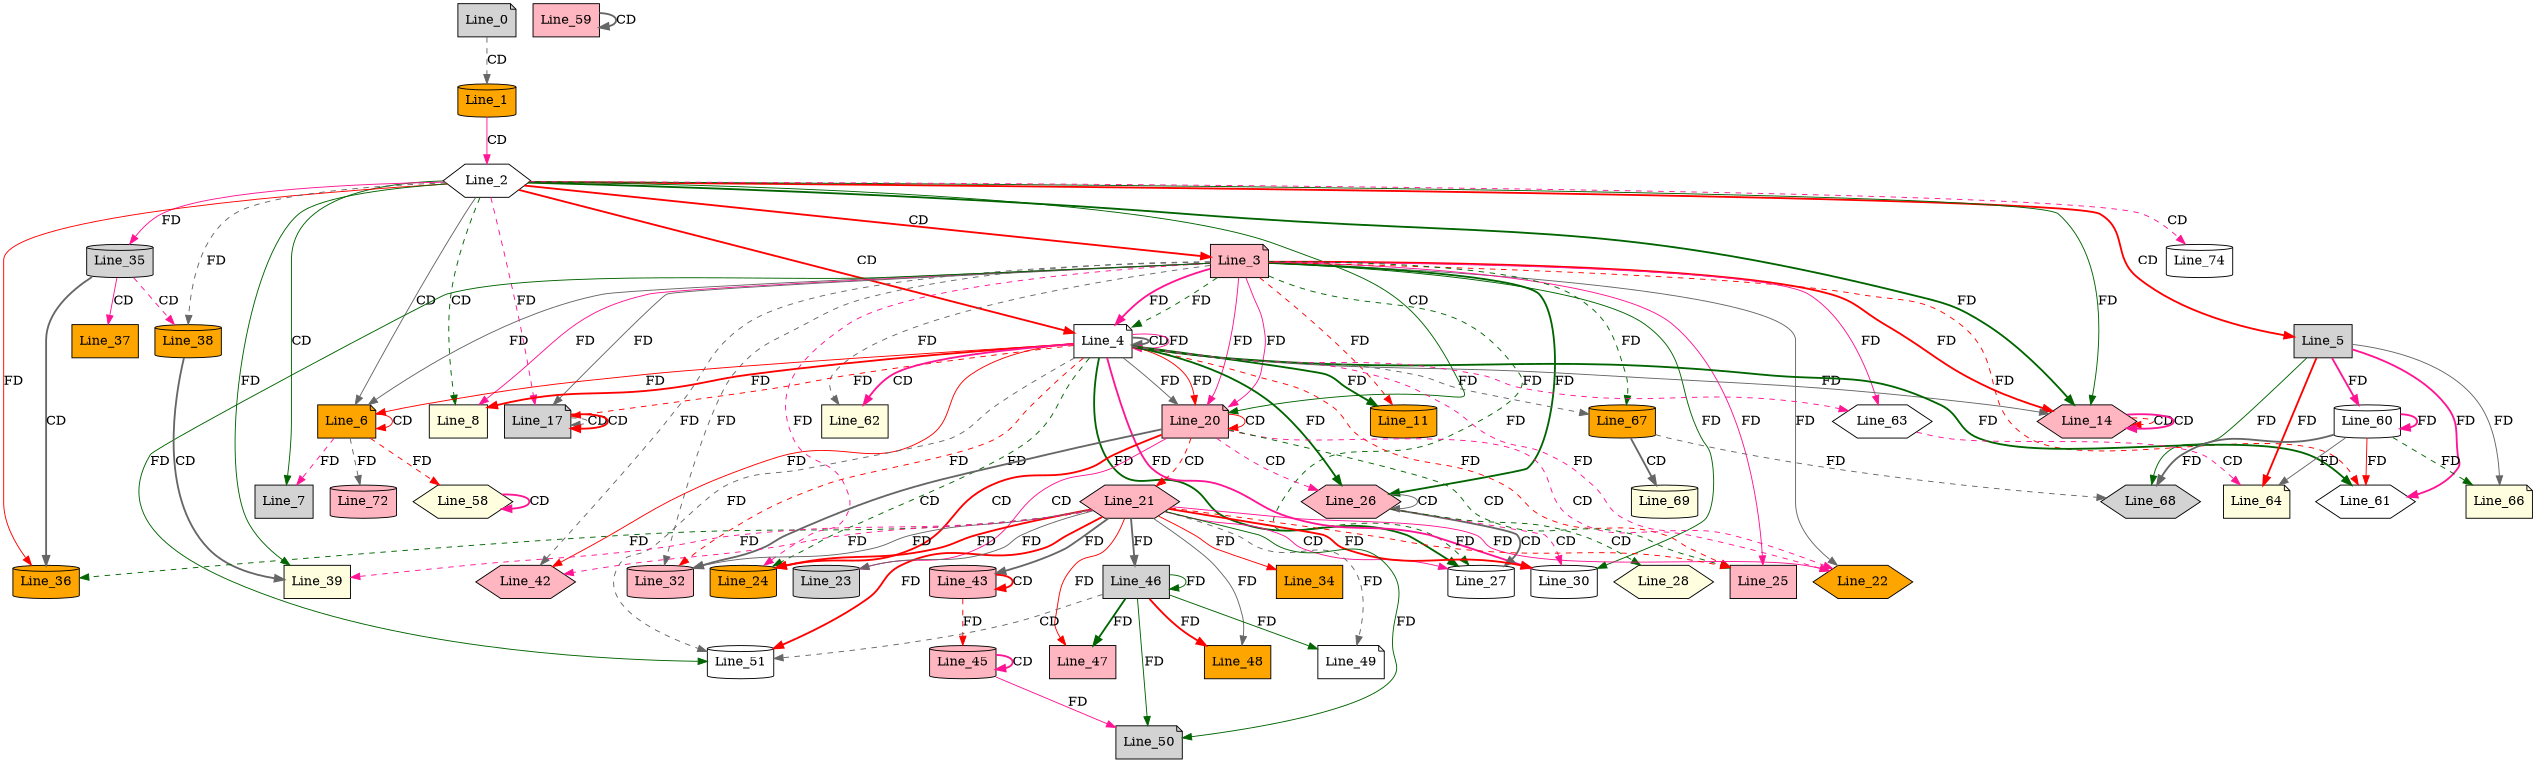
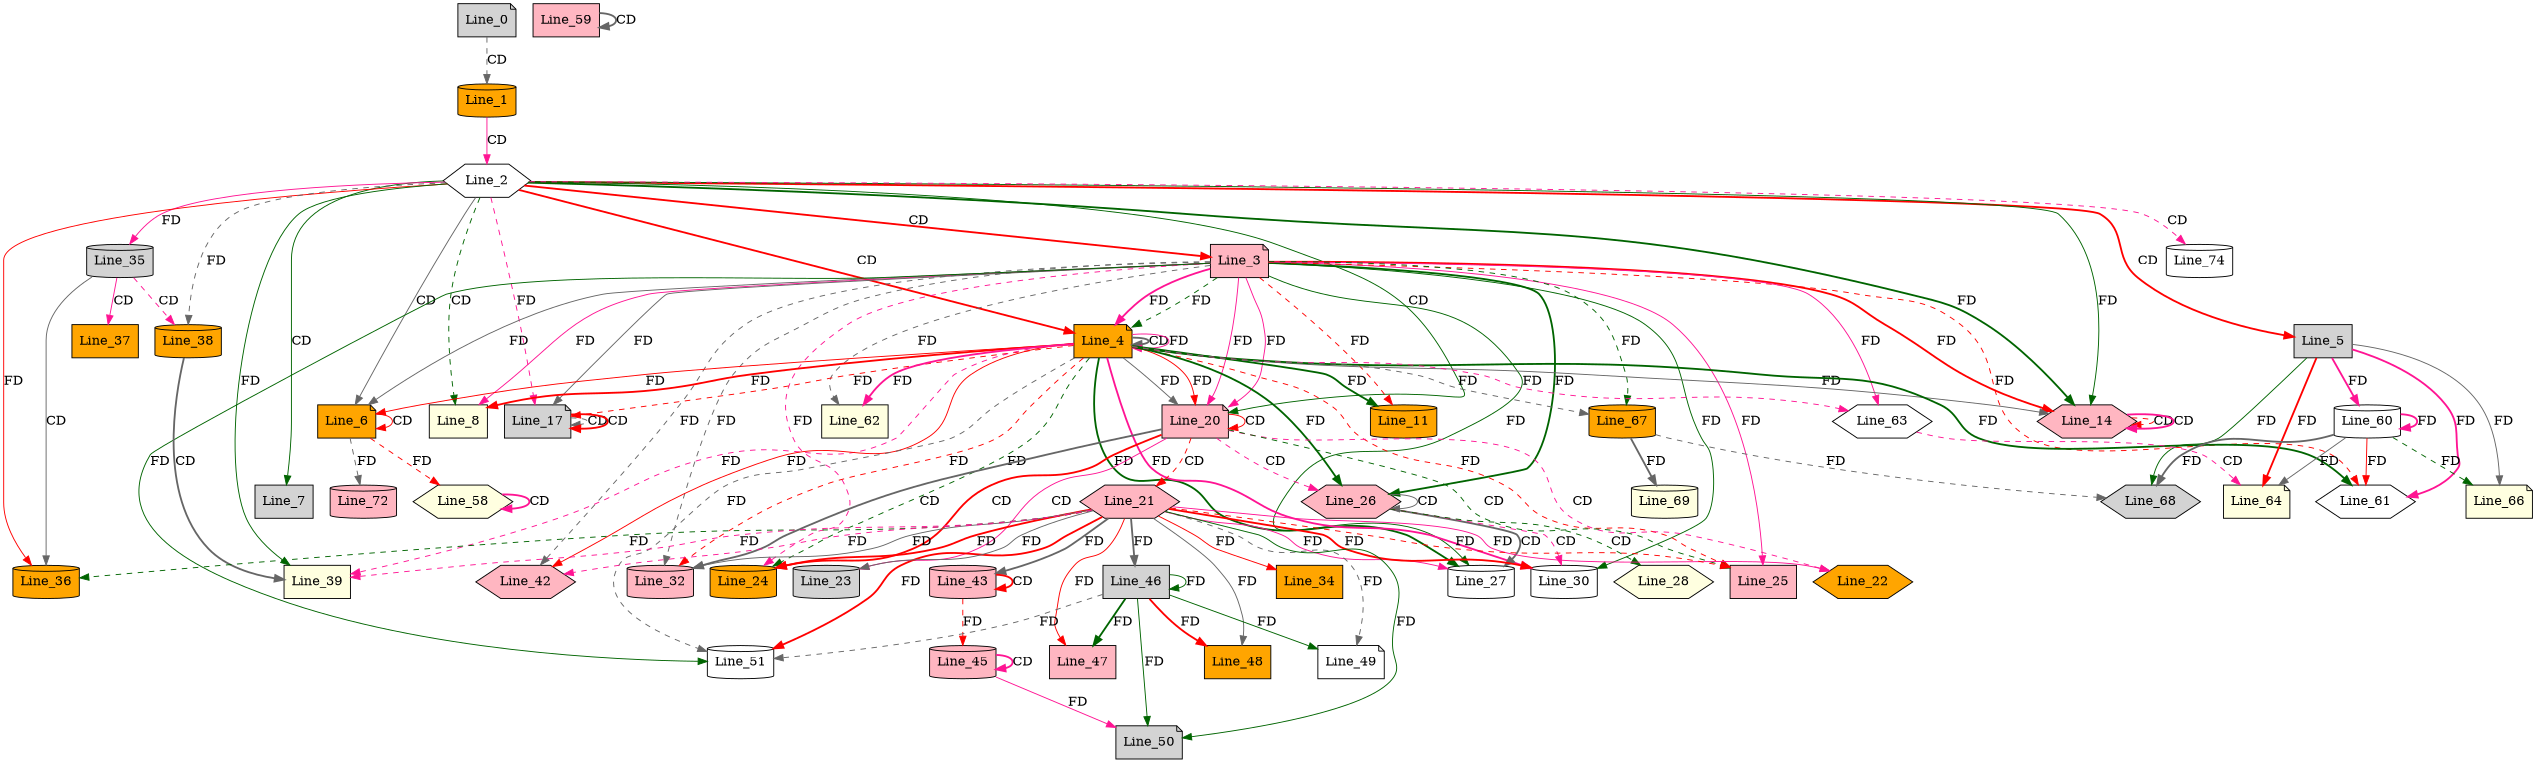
(1653, 293) -> none
(1103, 341) -> (1103, 341)
(903, 381) -> (903, 381)
(46, 407) -> (46, 407)
(1487, 434) -> (725, 454)
(1414, 448) -> (1414, 448)
(318, 458) -> none
(1656, 462) -> (1656, 462)
(1313, 542) -> (1313, 542)
(1049, 622) -> (1049, 622)
